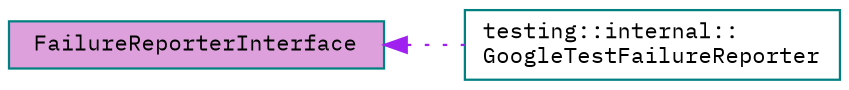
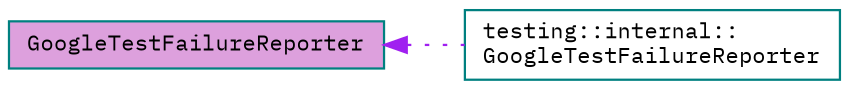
(197, 45) -> (197, 45)
